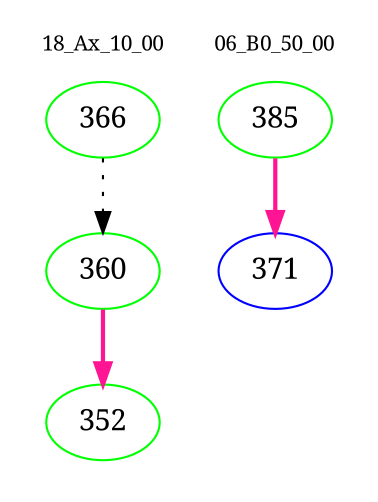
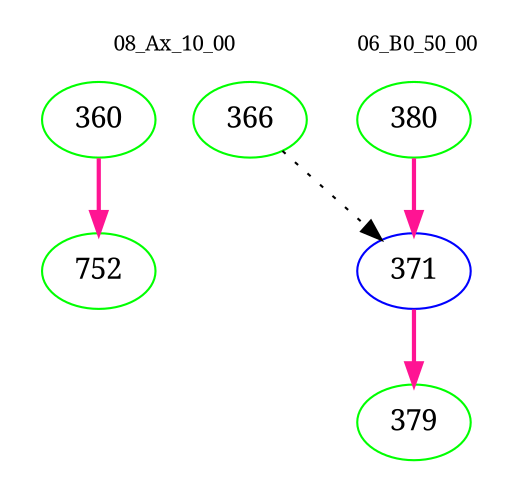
(103, 45) -> (174, 45)
(275, 120) -> (414, 120)
(103, 185) -> (310, 175)
(103, 422) -> (99, 271)
none -> (414, 422)
